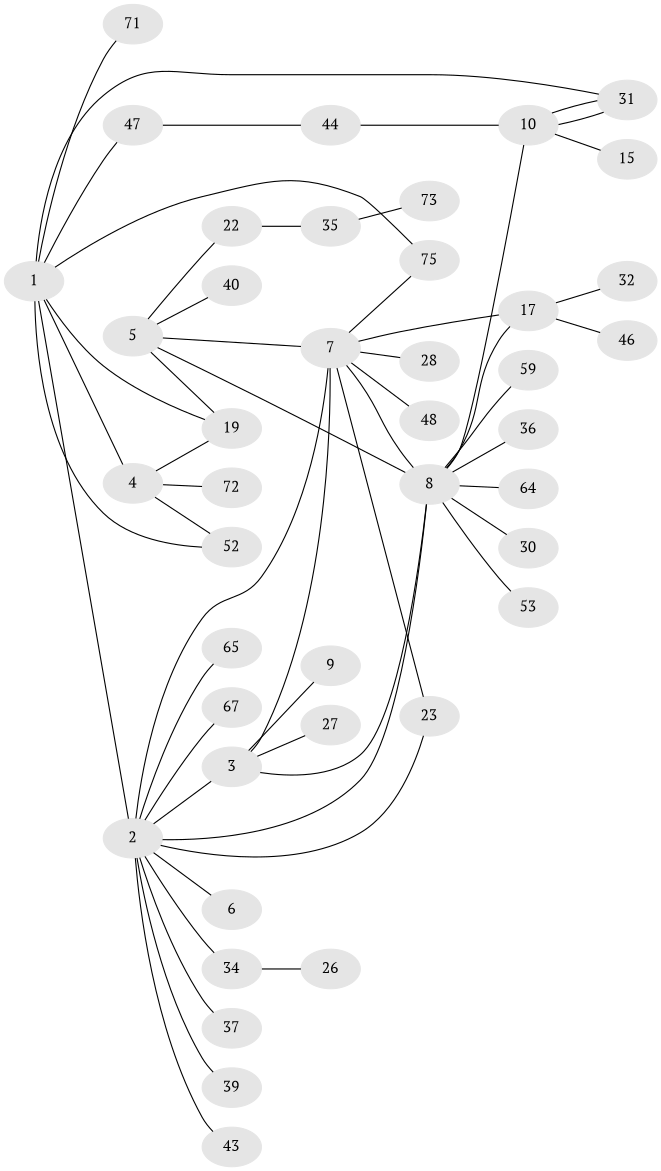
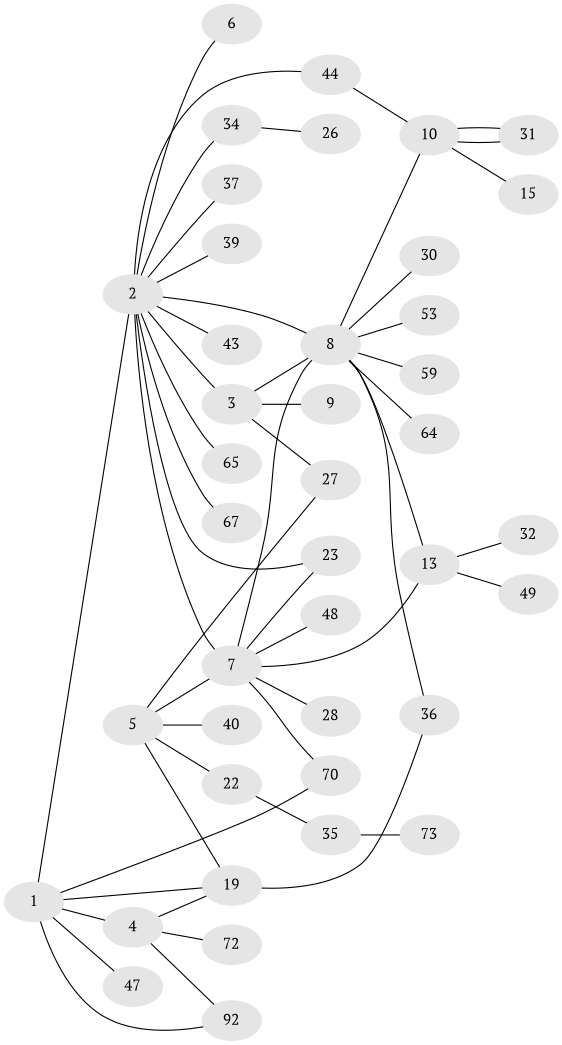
(133, 24) -> none
(257, 75) -> none
(232, 125) -> (191, 107)
(430, 260) -> (331, 776)
(528, 311) -> (430, 565)
(627, 341) -> (528, 594)
(282, 409) -> (230, 601)
(232, 547) -> (232, 1021)
(314, 565) -> none
none -> (374, 848)
